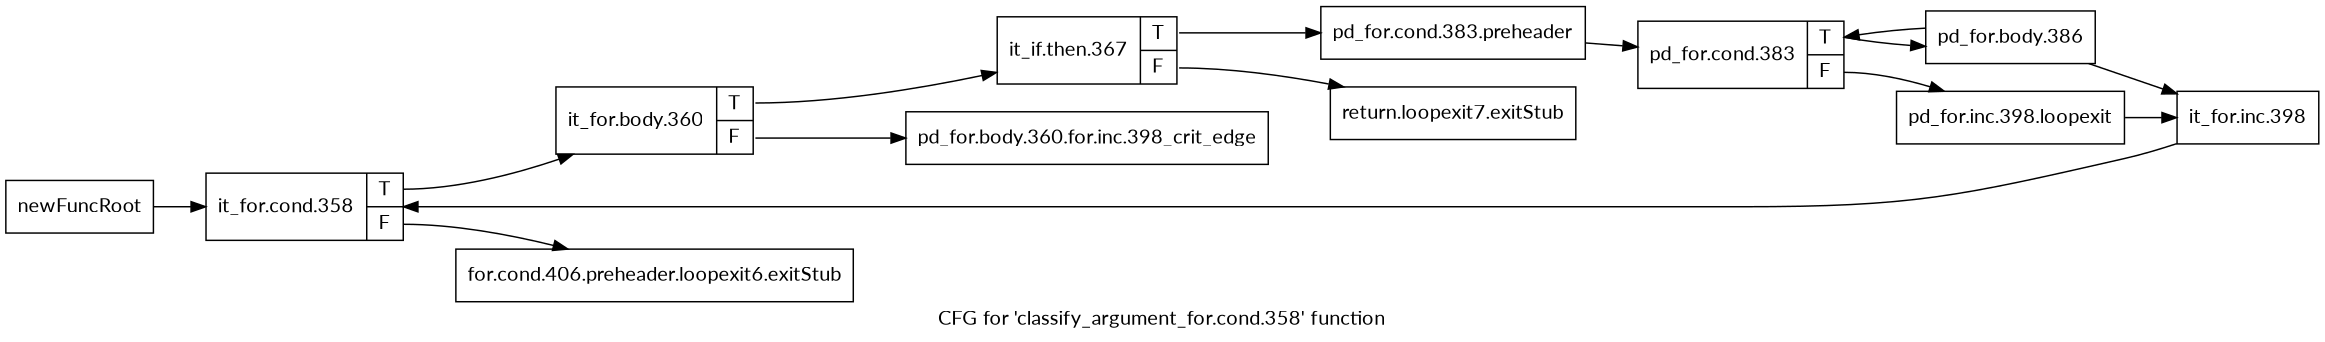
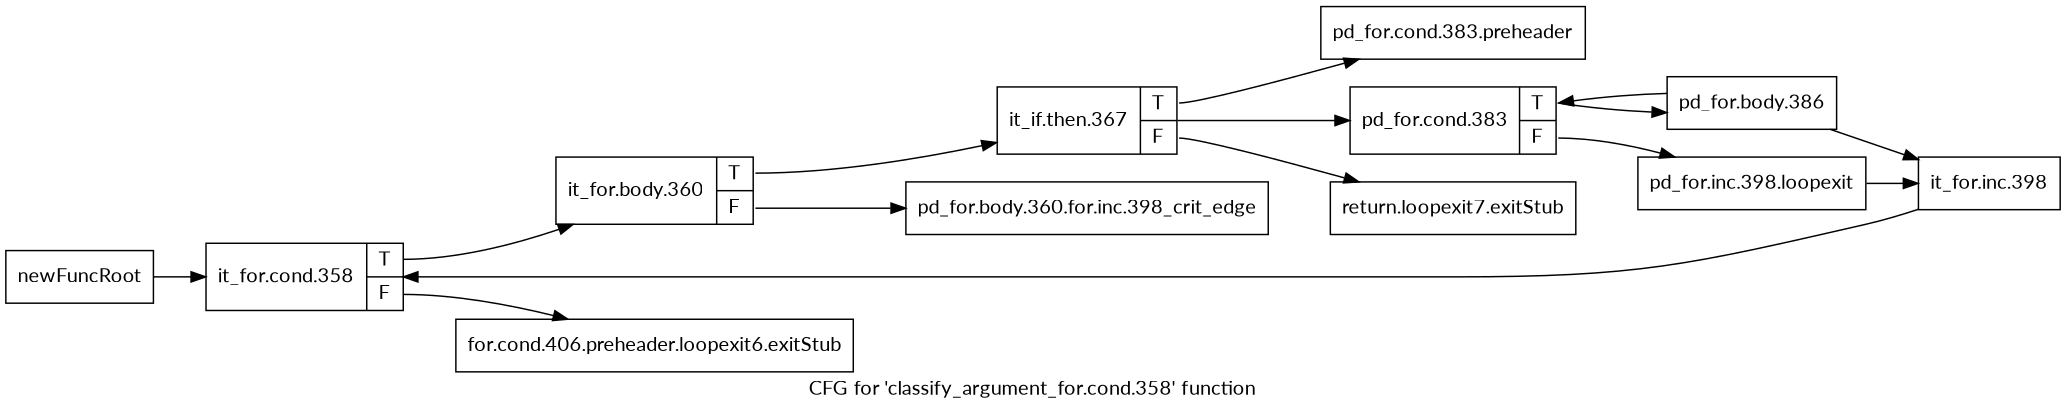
(1604, 44) -> (1256, 121)
